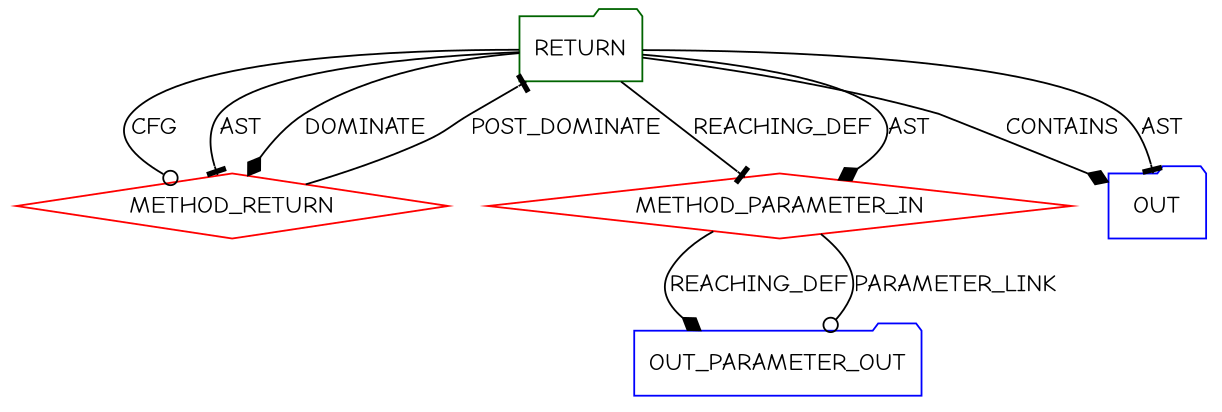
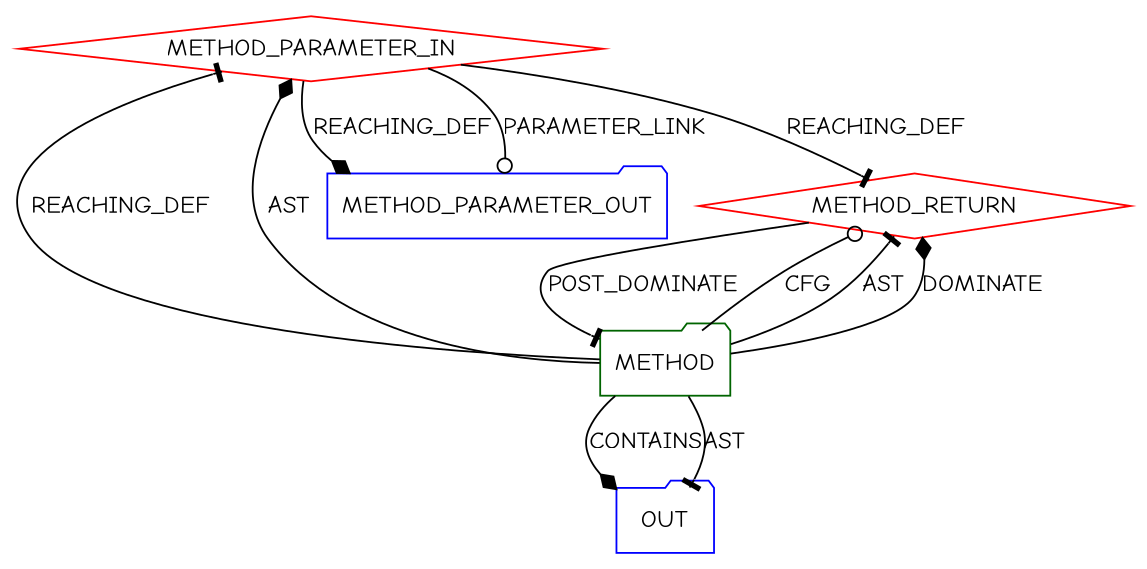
(581, 49) -> (665, 363)
none -> (666, 102)
(778, 363) -> (497, 206)
